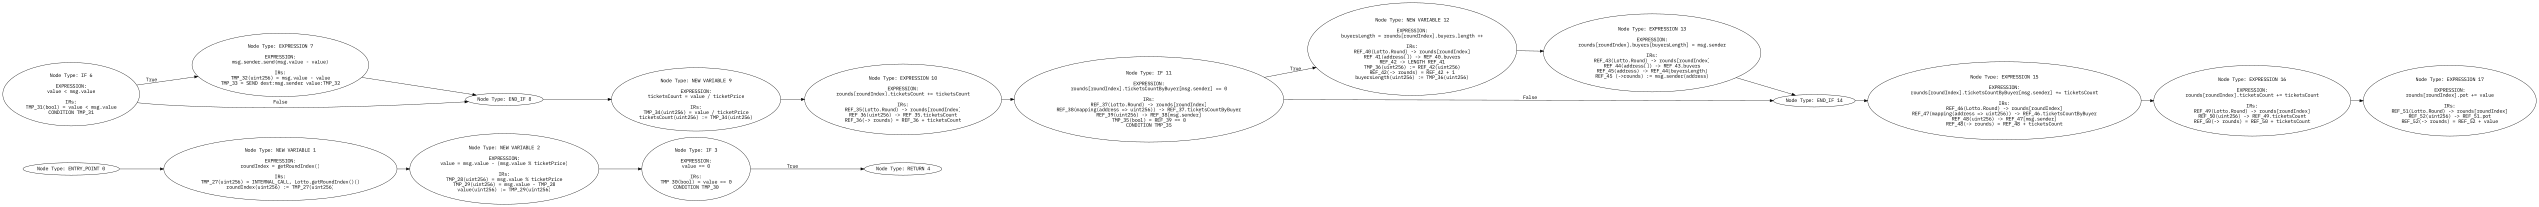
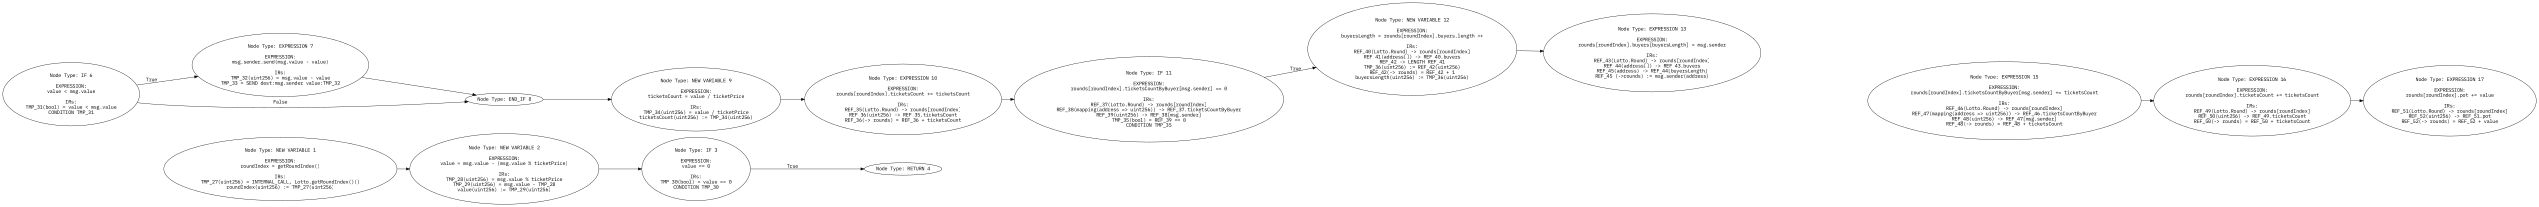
(1814, 101) -> none
(71, 169) -> none
